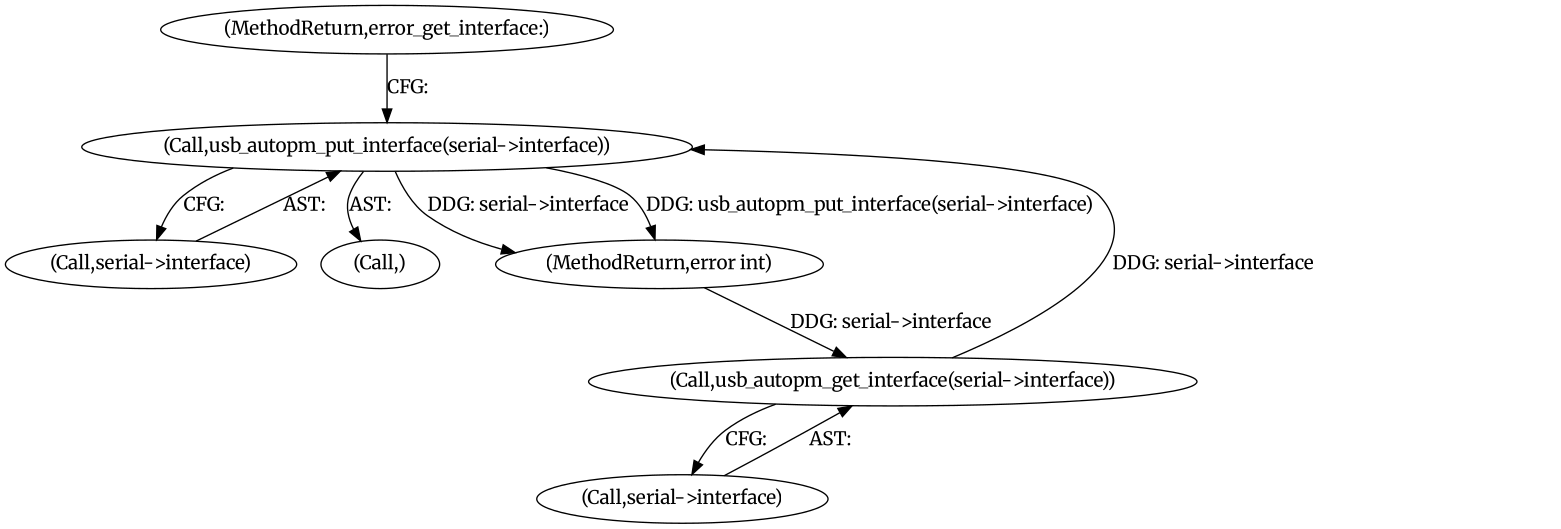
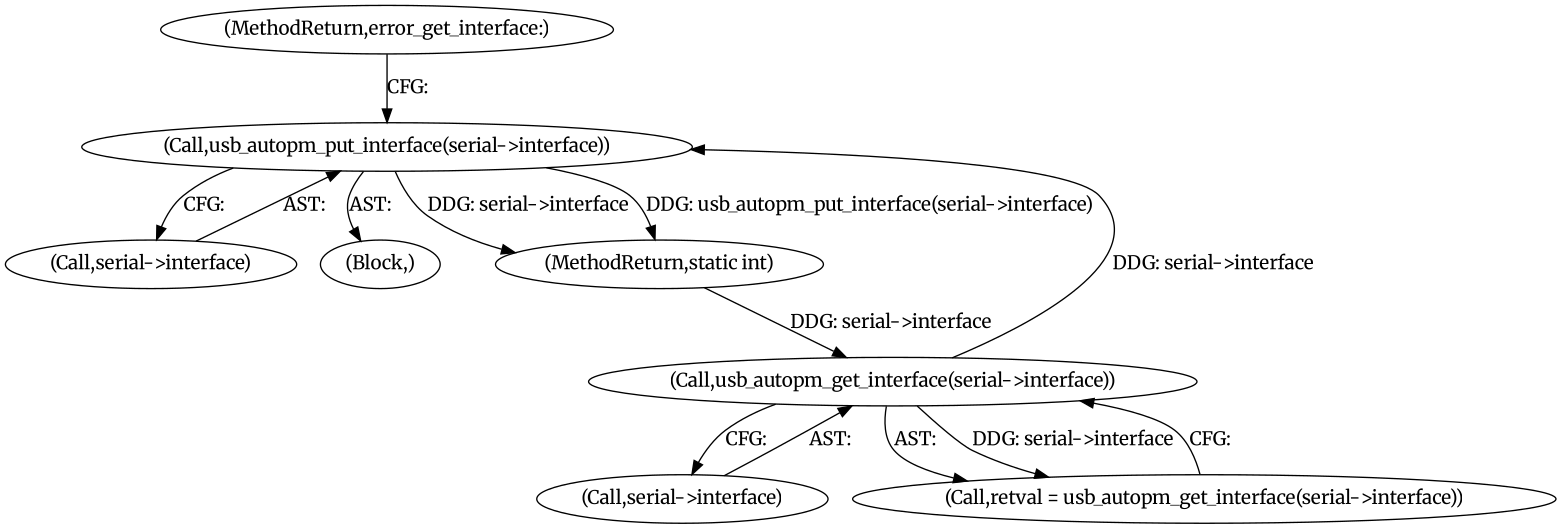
(380, 264) -> (380, 264)
(659, 264) -> (659, 264)
none -> (1204, 499)
